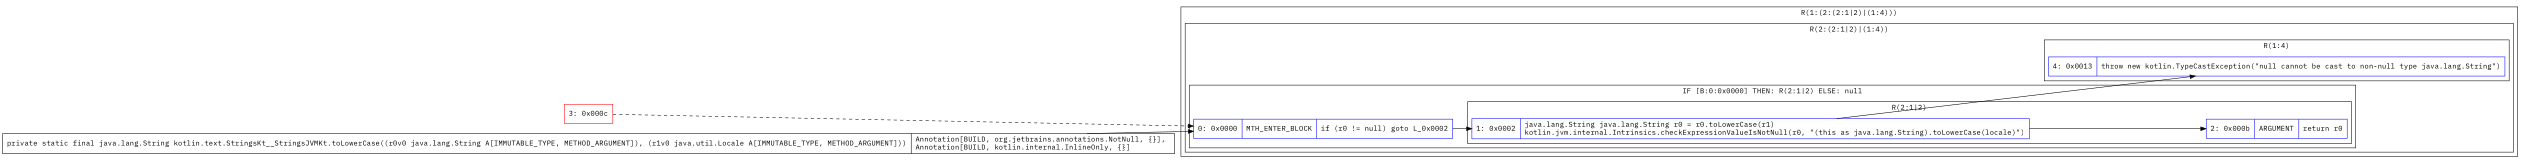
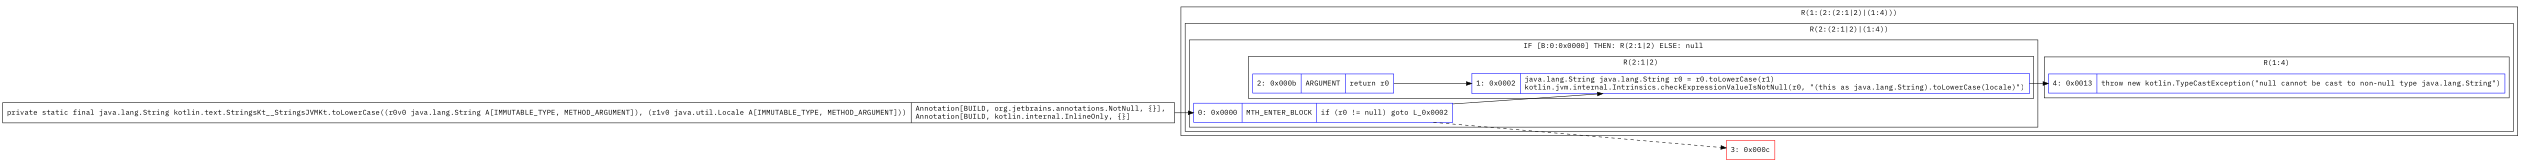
(901, 120) -> (1627, 139)
(2115, 129) -> (1430, 84)
